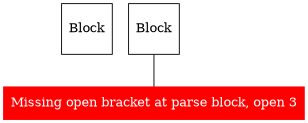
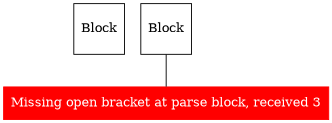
(154, 103) -> (166, 103)
